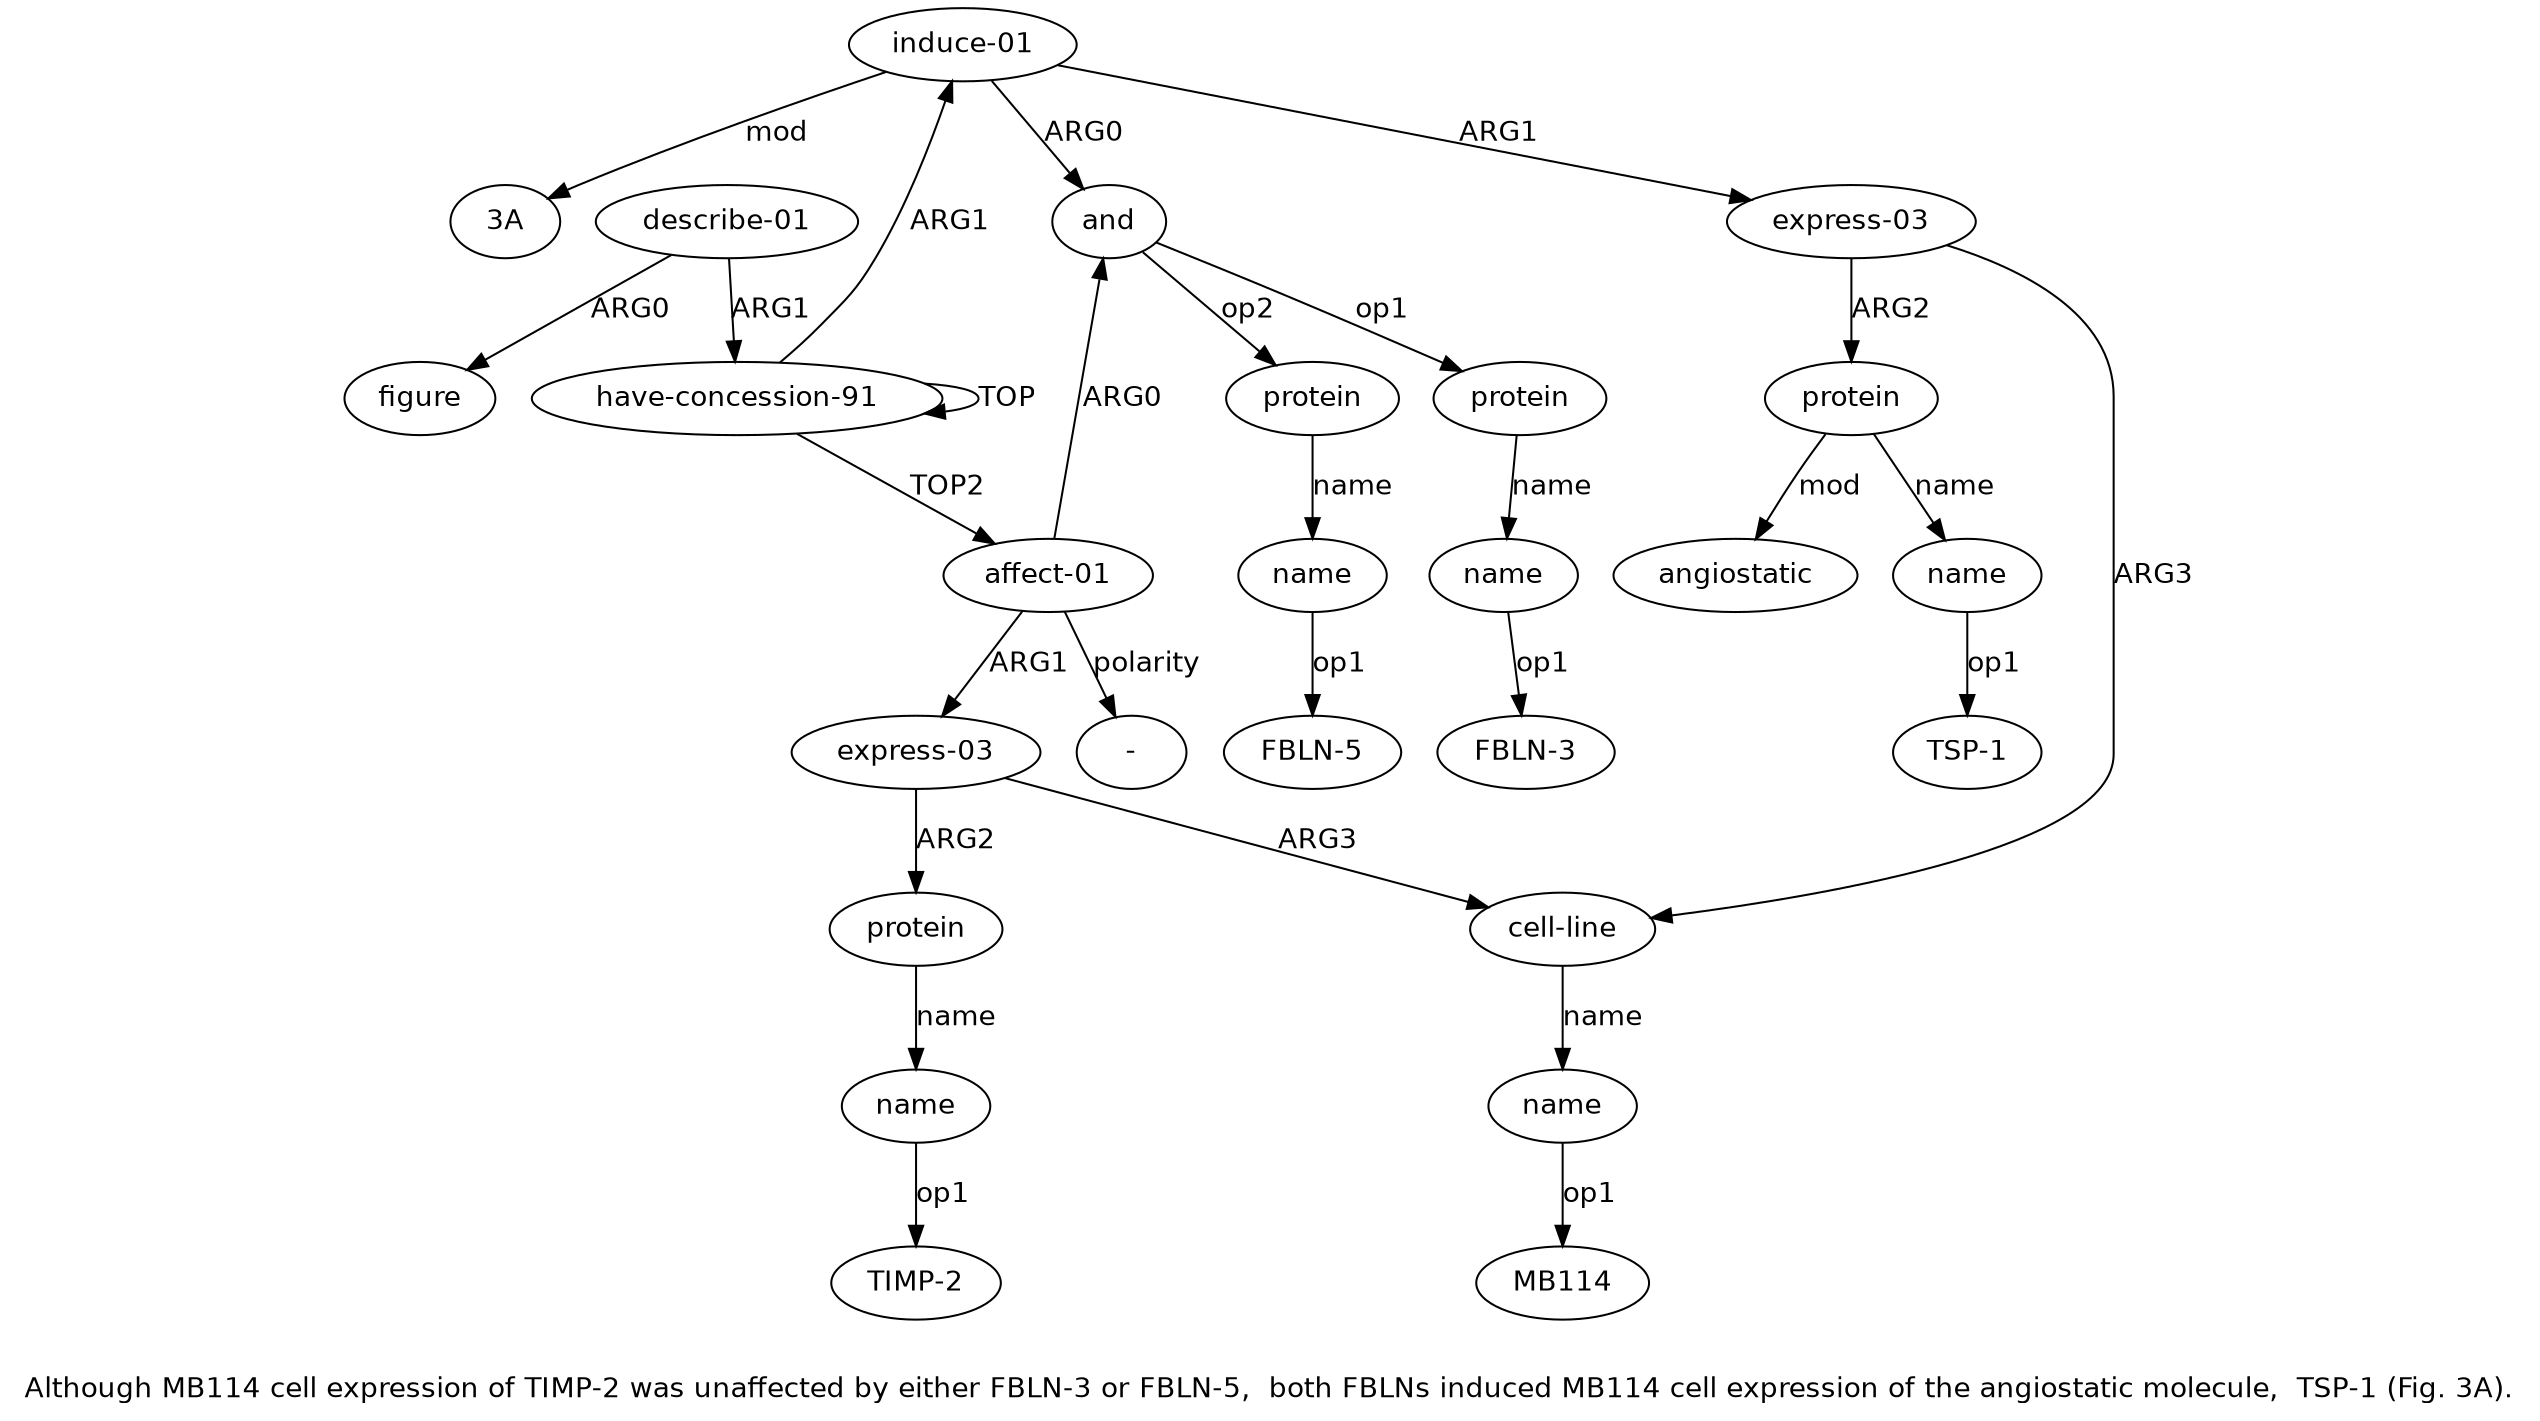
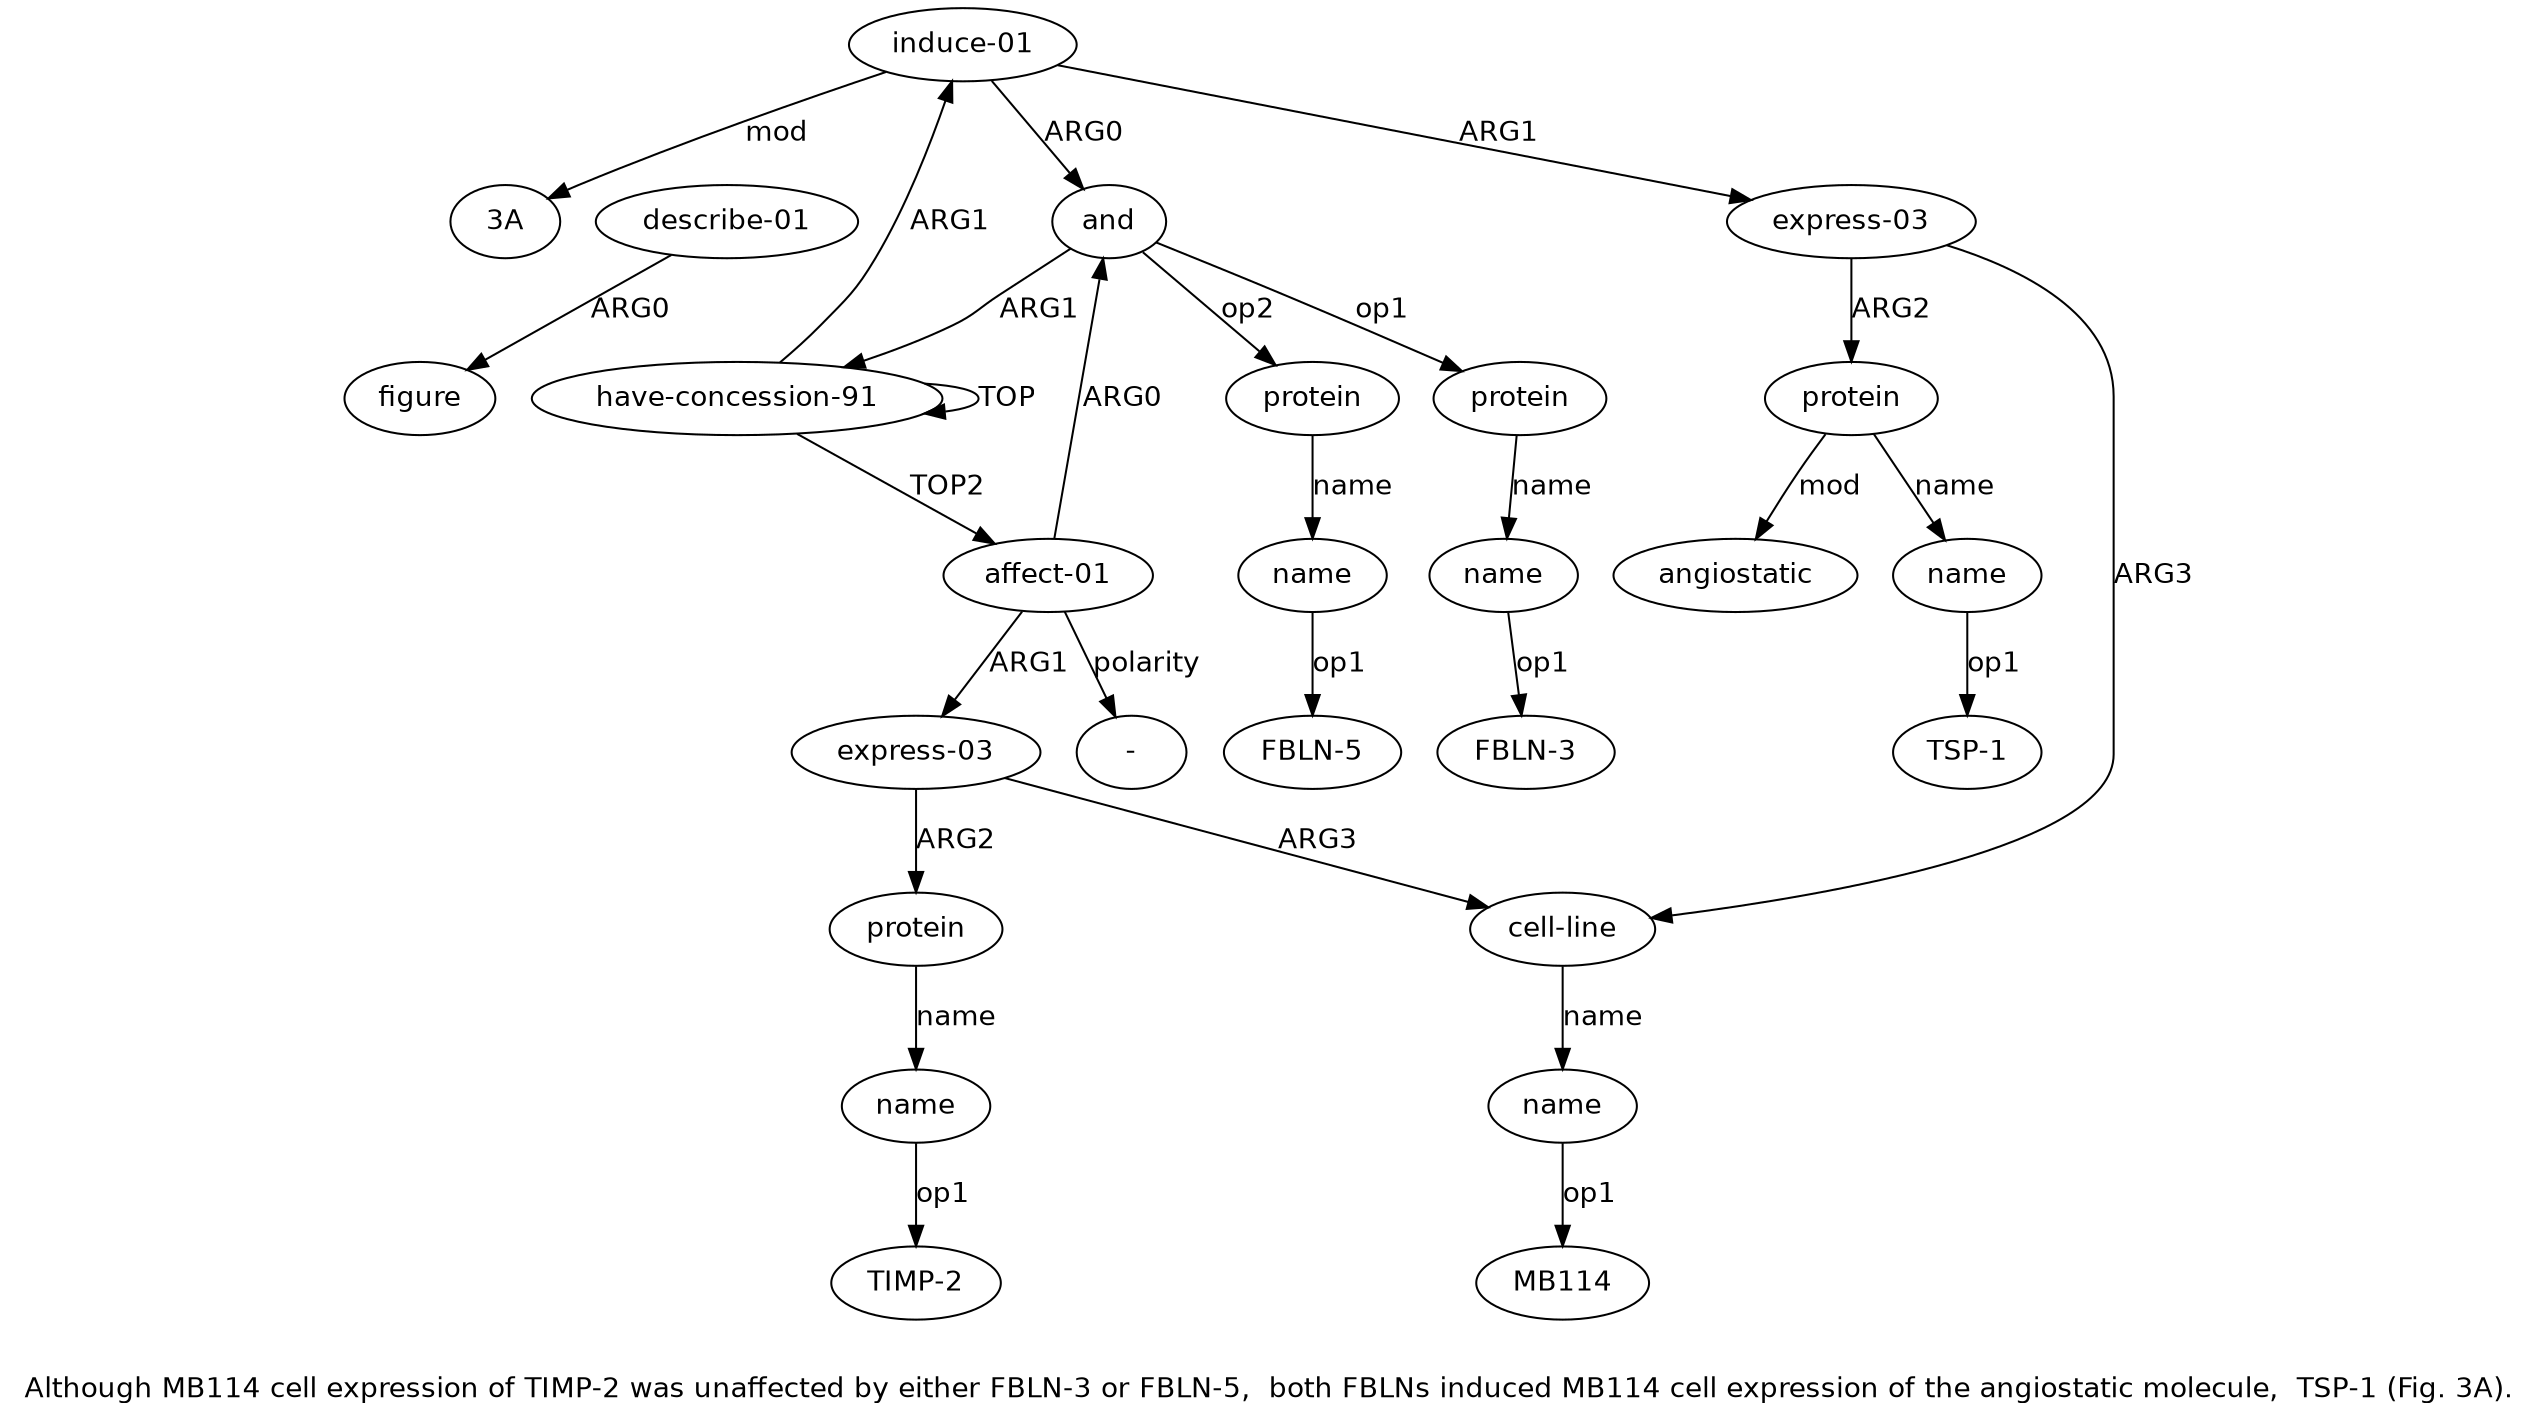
(731, 300) -> (972, 314)
